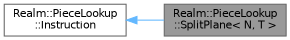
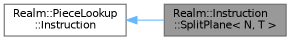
(225, 20) -> (225, 20)
